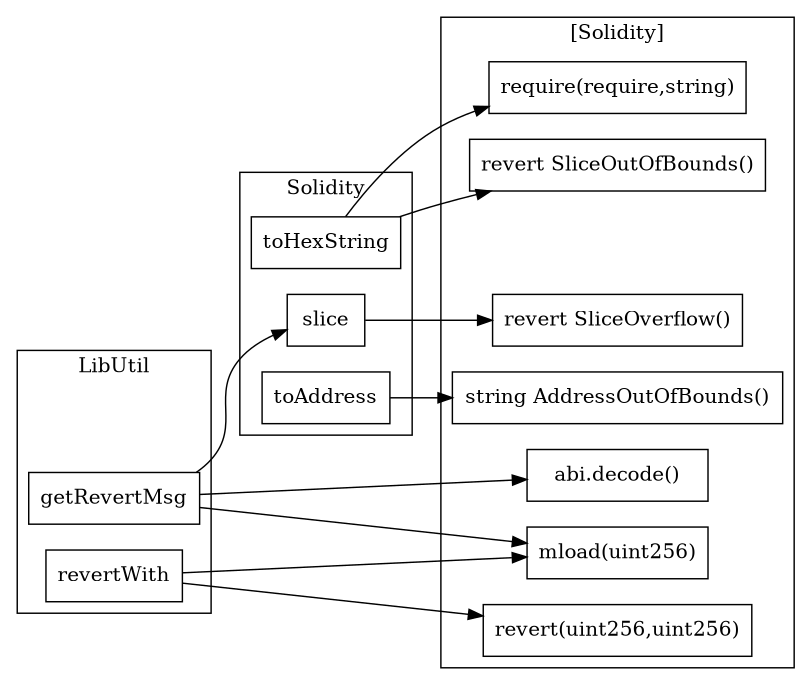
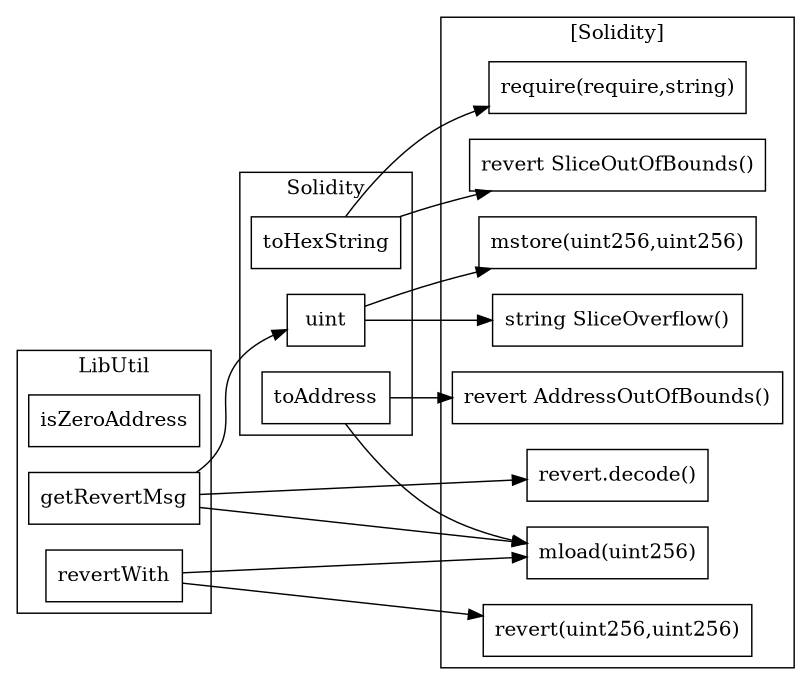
none -> (618, 243)
(326, 320) -> (326, 320)
(618, 320) -> (618, 320)
(618, 398) -> (618, 398)
none -> (114, 421)
(618, 475) -> (618, 475)
none -> (418, 499)
